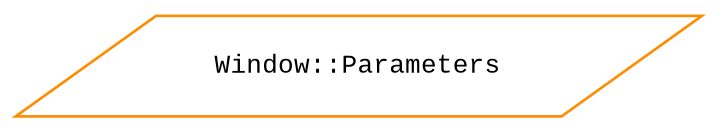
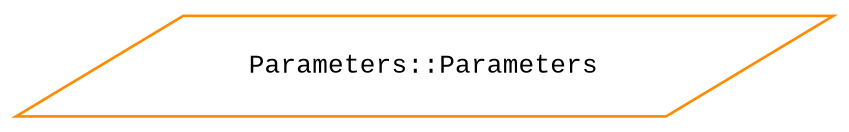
(359, 66) -> (425, 66)
